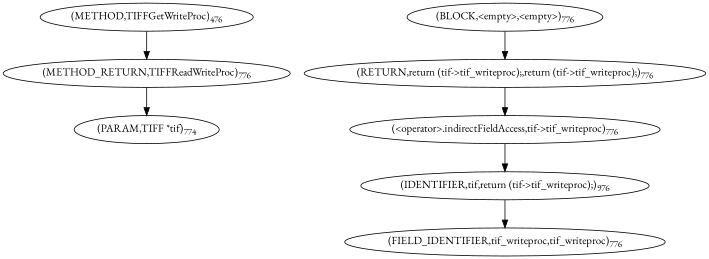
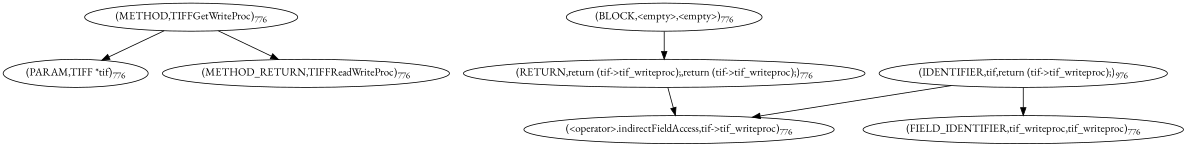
(216, 16) -> (261, 16)
(147, 98) -> (137, 44)
(190, 128) -> (119, 72)
(505, 154) -> (856, 101)
